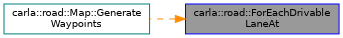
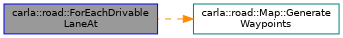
(162, 19) -> (170, 19)
